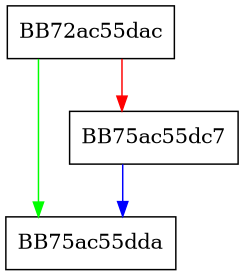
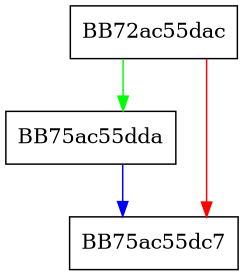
(123, 183) -> (123, 183)
